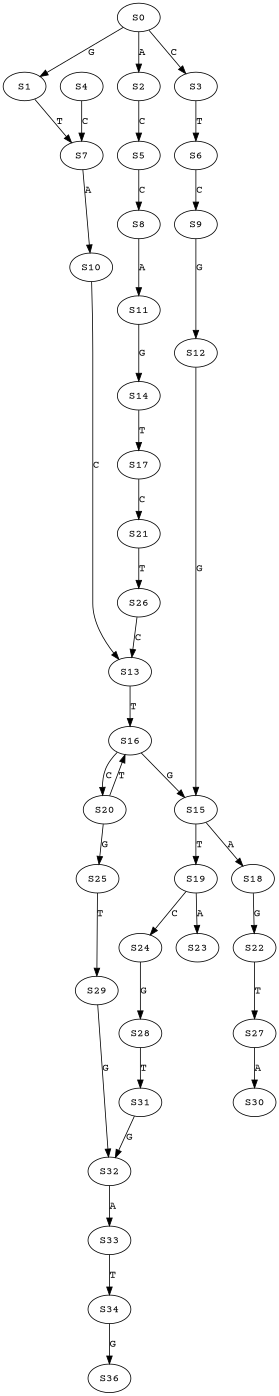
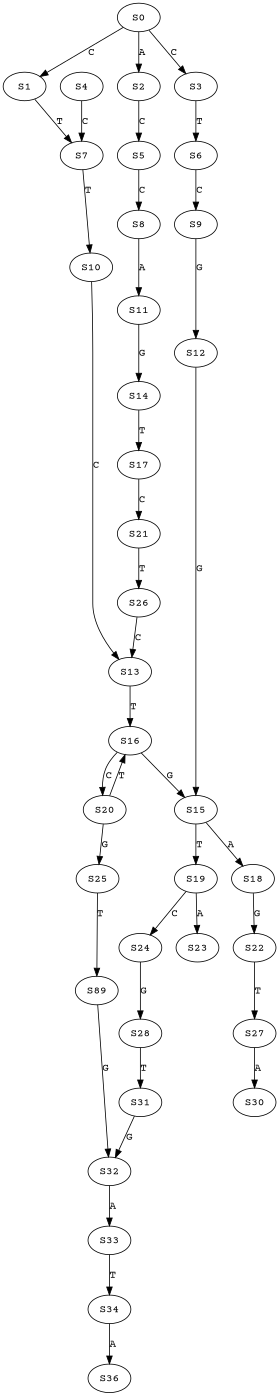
(92, 52) -> (92, 52)
(88, 190) -> (88, 190)
(97, 991) -> (97, 991)
(113, 1344) -> (113, 1344)
